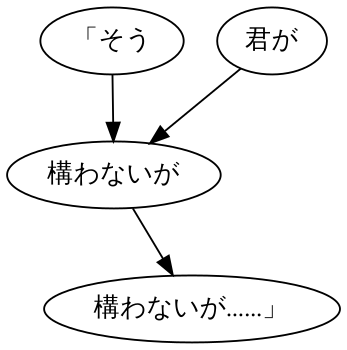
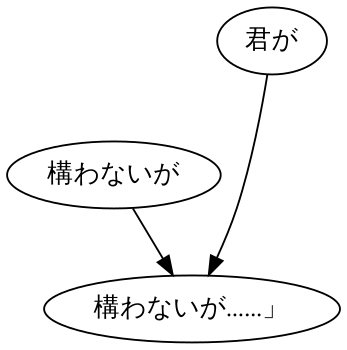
(112, 41) -> none
(203, 100) -> (248, 168)
